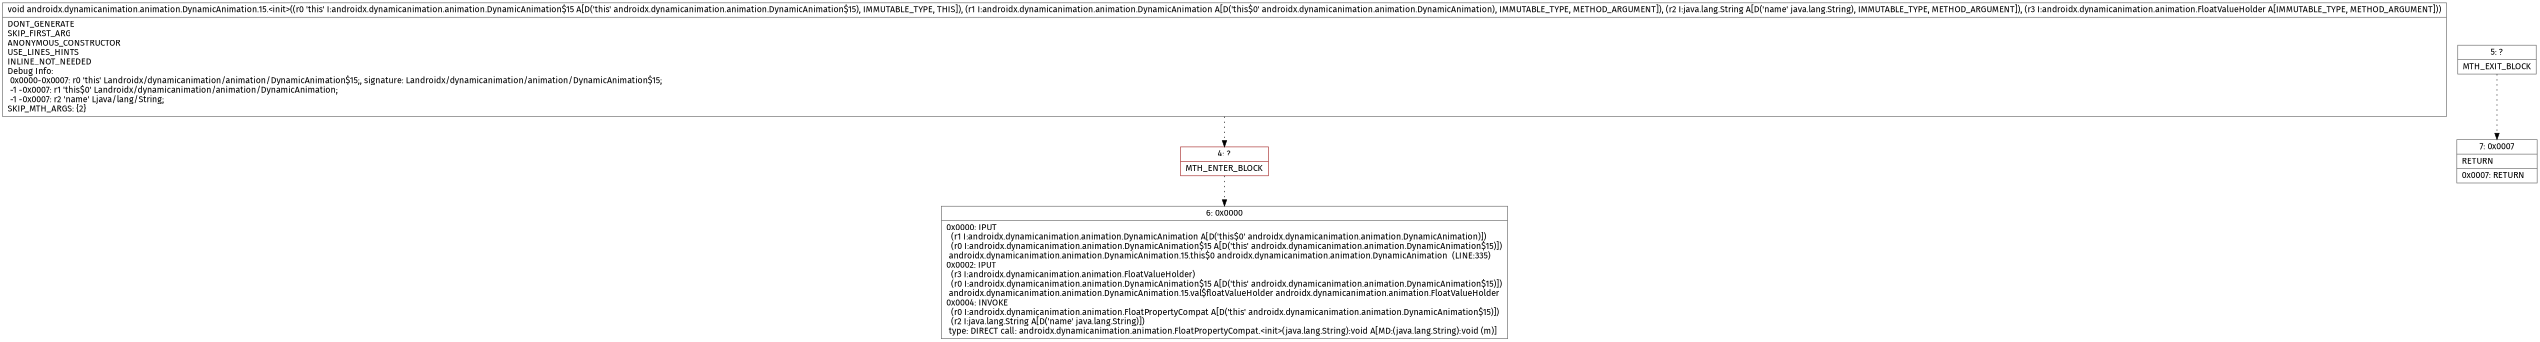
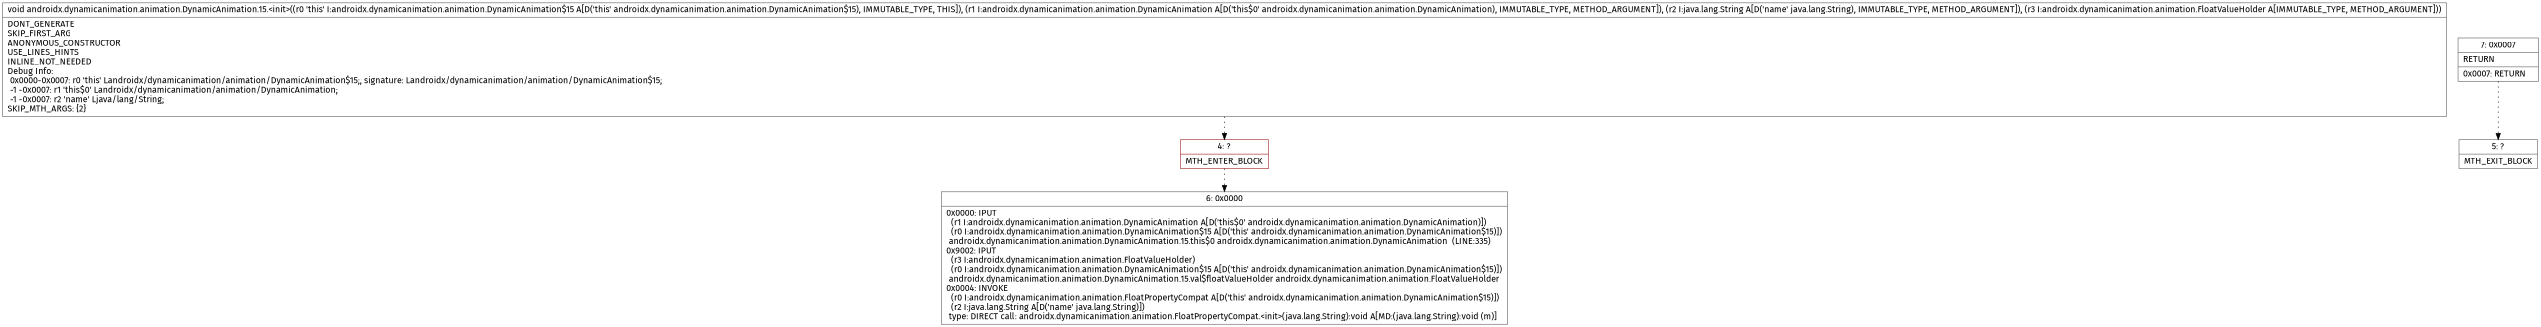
(2497, 104) -> (2498, 107)
(974, 265) -> (974, 251)
